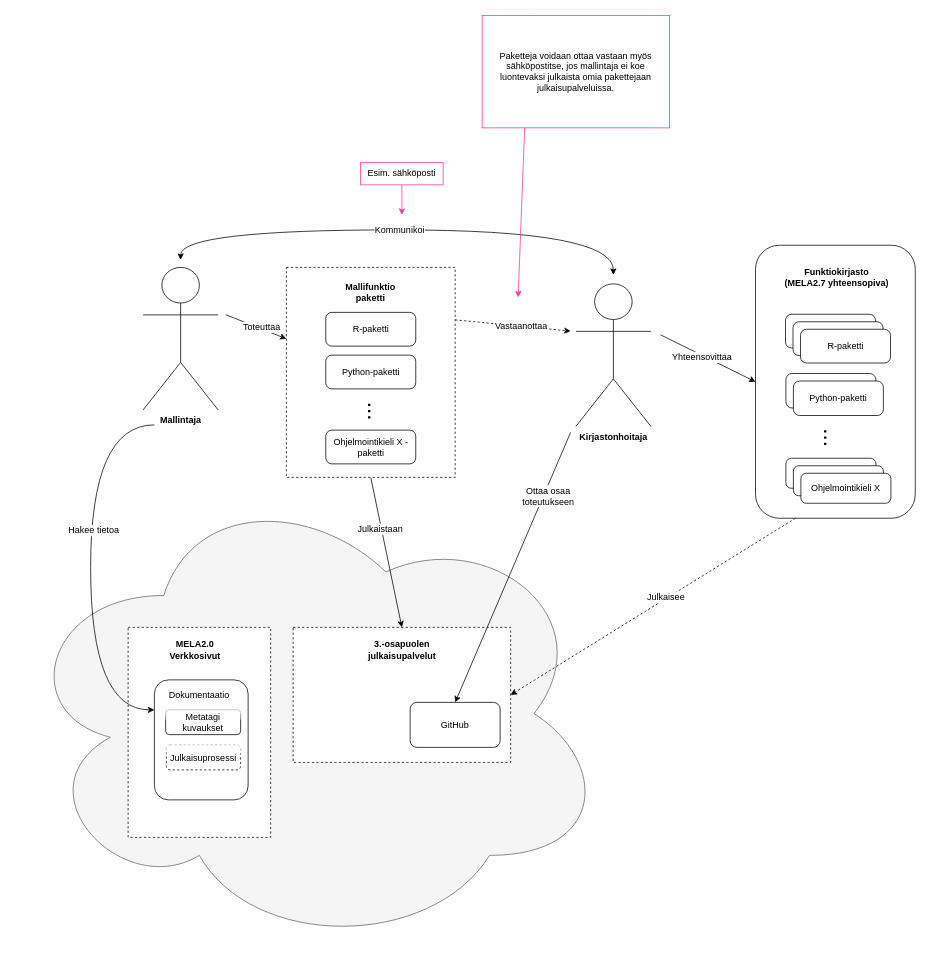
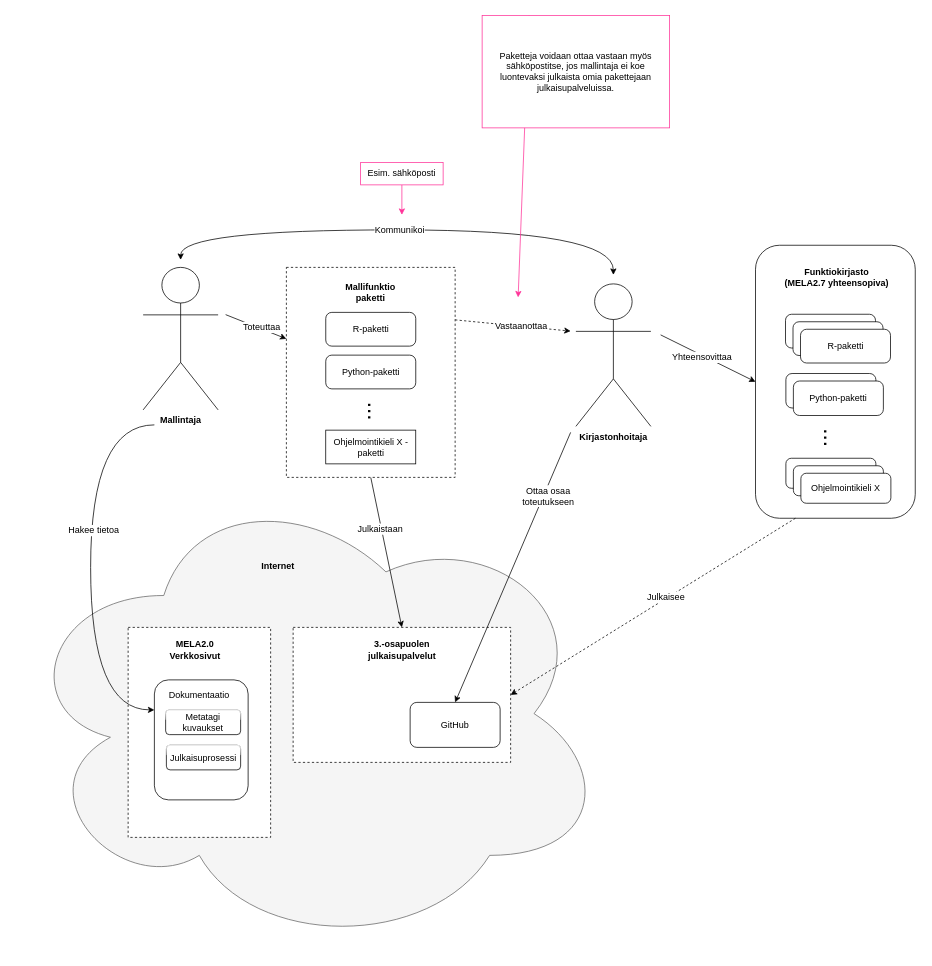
(371, 447) -> (371, 447)
none -> (278, 567)
(203, 758) -> (203, 758)
